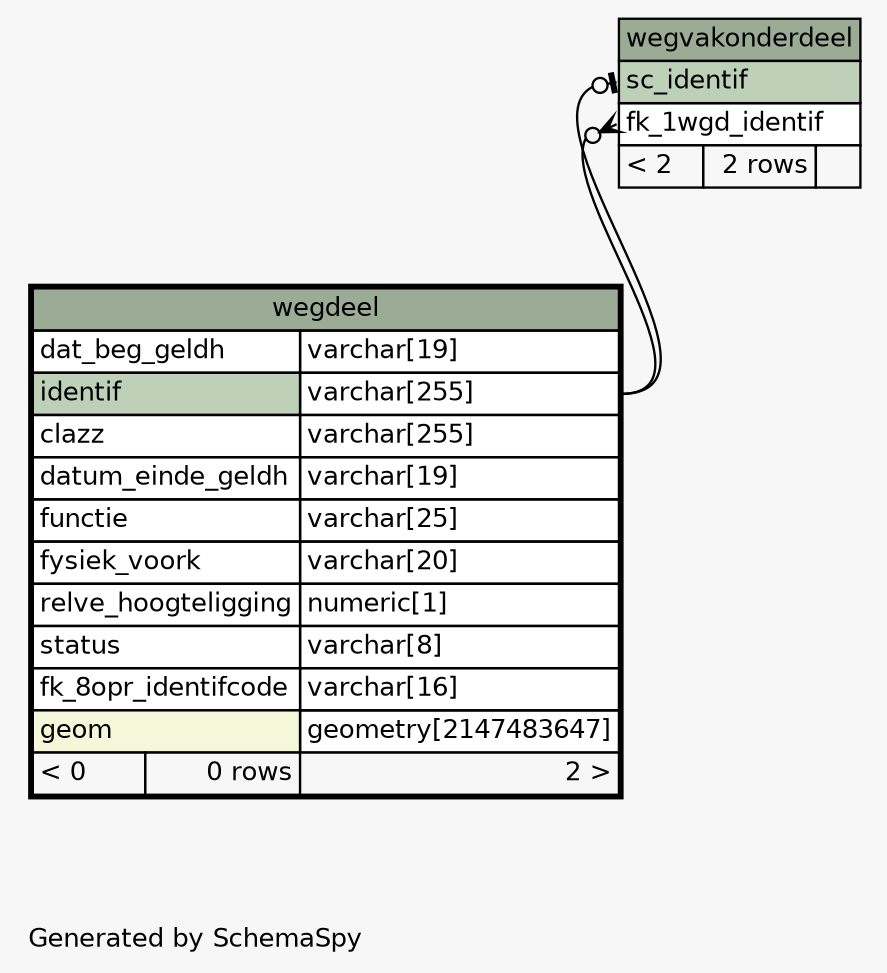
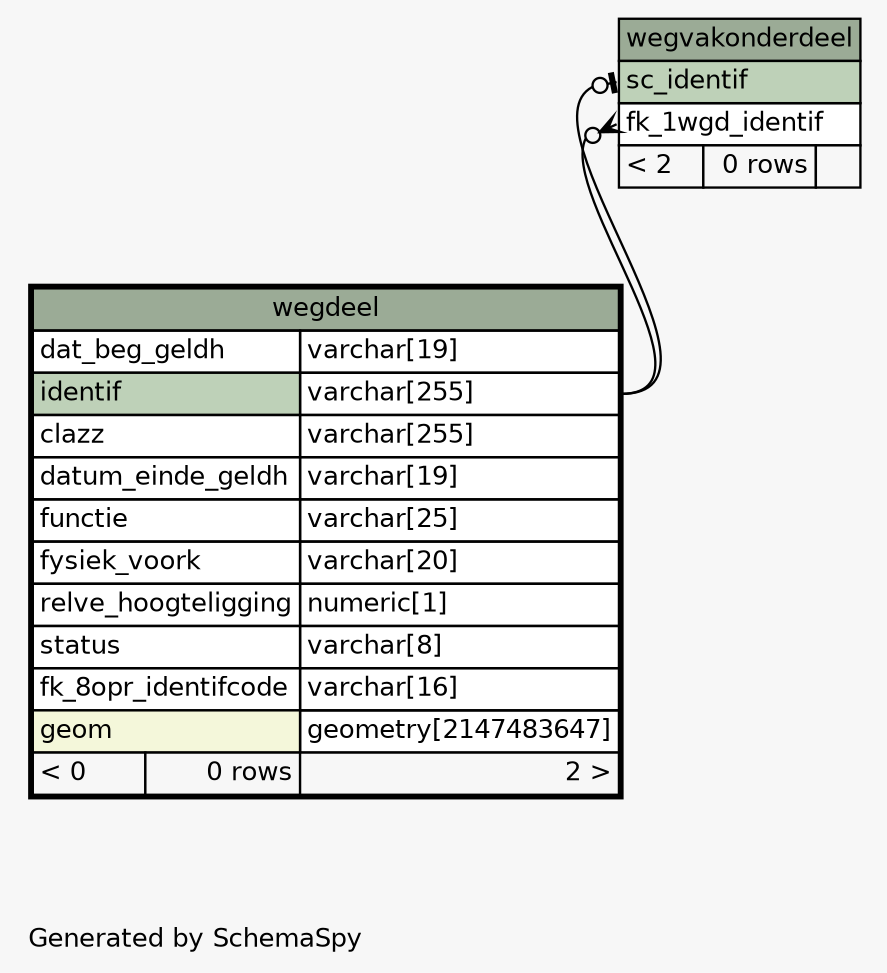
(765, 165) -> (765, 165)
